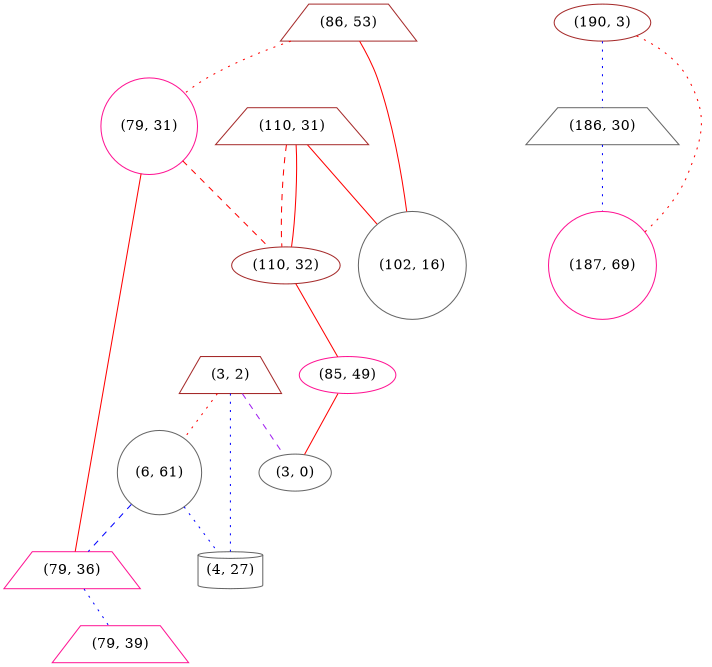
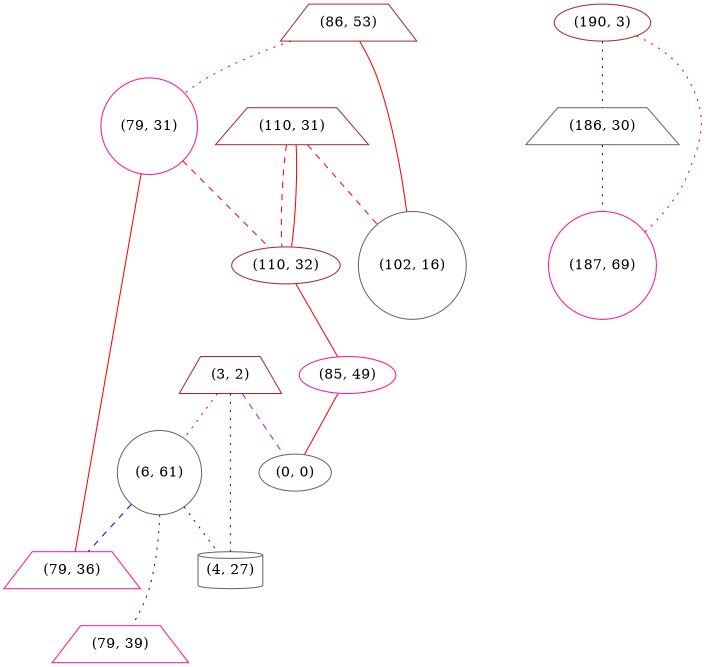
(342, 184) -> (342, 184)
(295, 473) -> (295, 473)
(96, 607) -> (153, 572)
